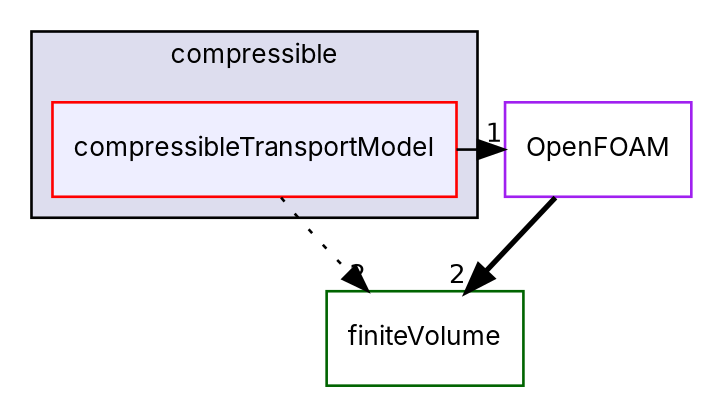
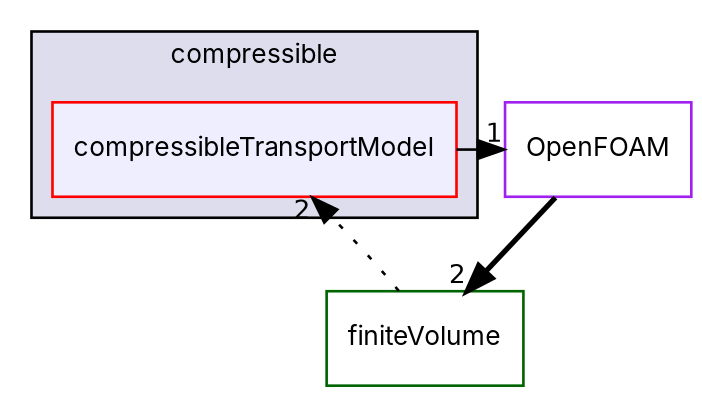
(314, 235) -> (366, 253)
